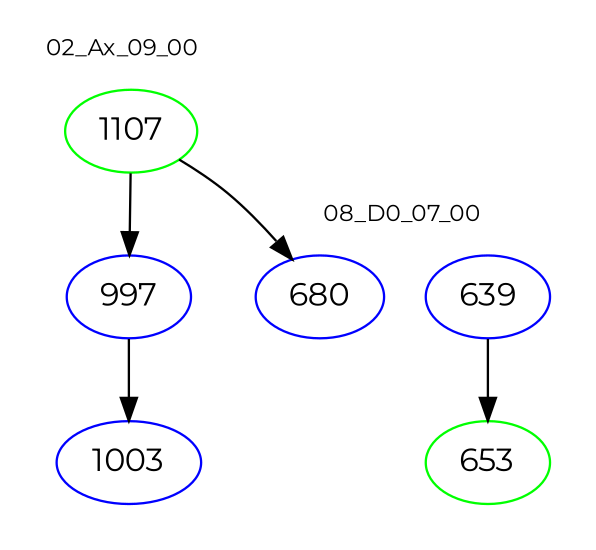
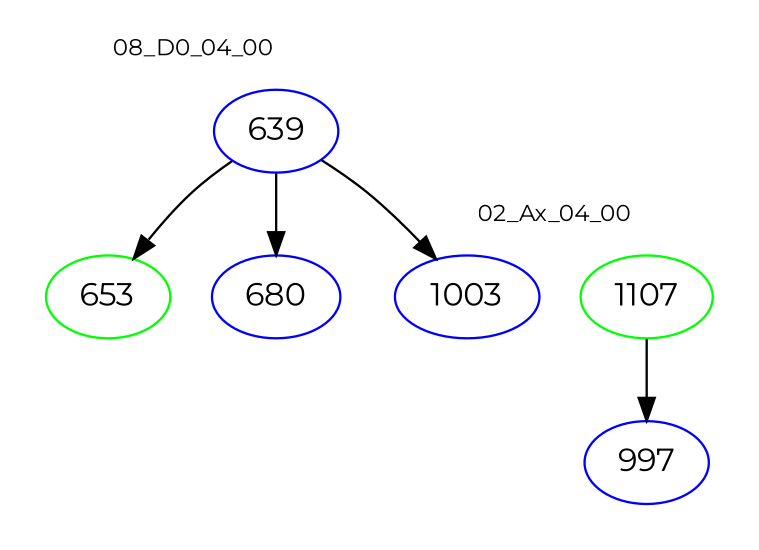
(123, 49) -> (555, 215)
(403, 215) -> (193, 49)
(252, 216) -> (276, 203)
(129, 368) -> (393, 215)
